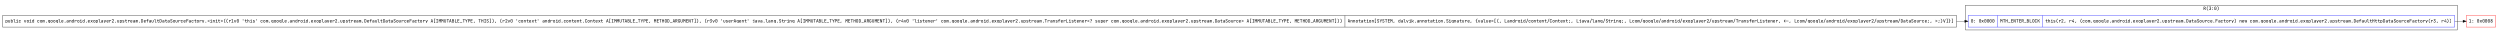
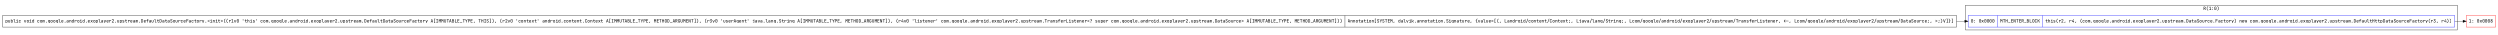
(2211, 9) -> (2211, 9)
